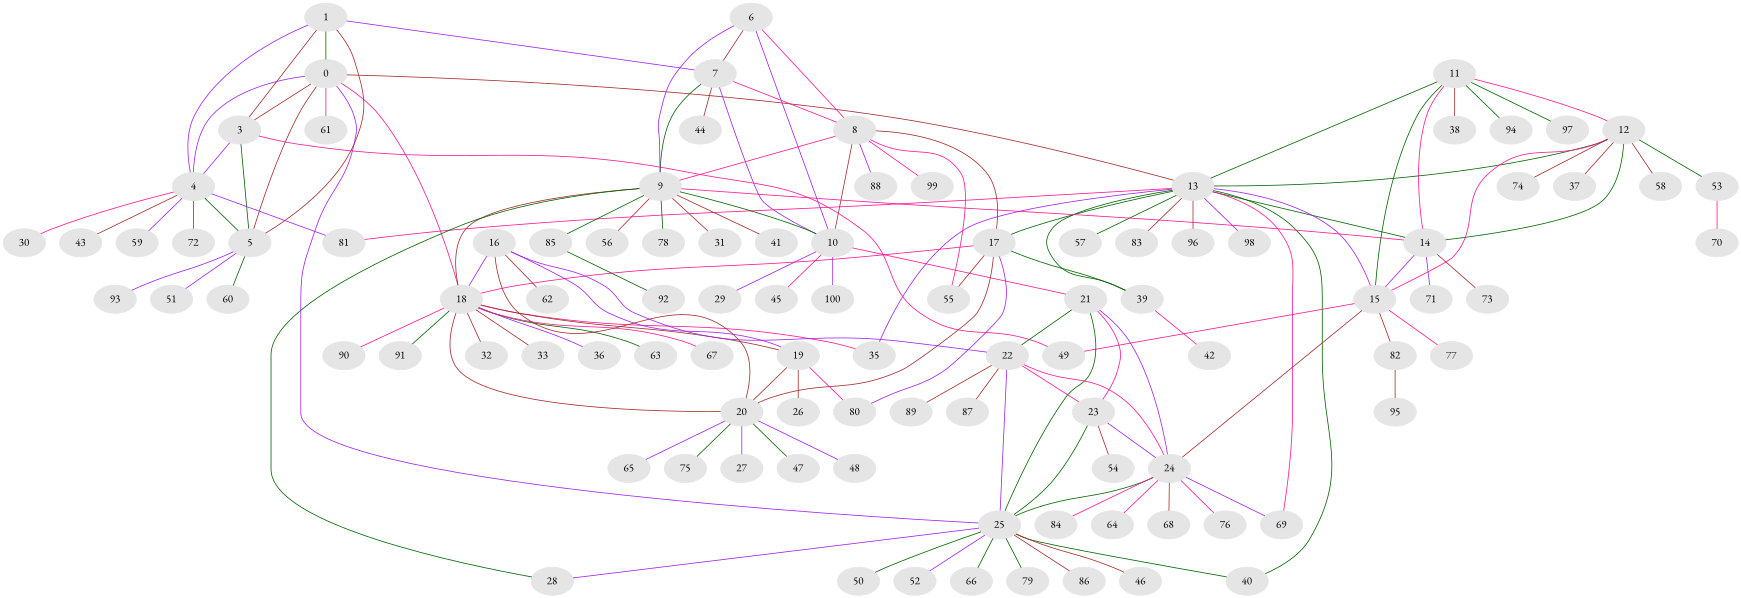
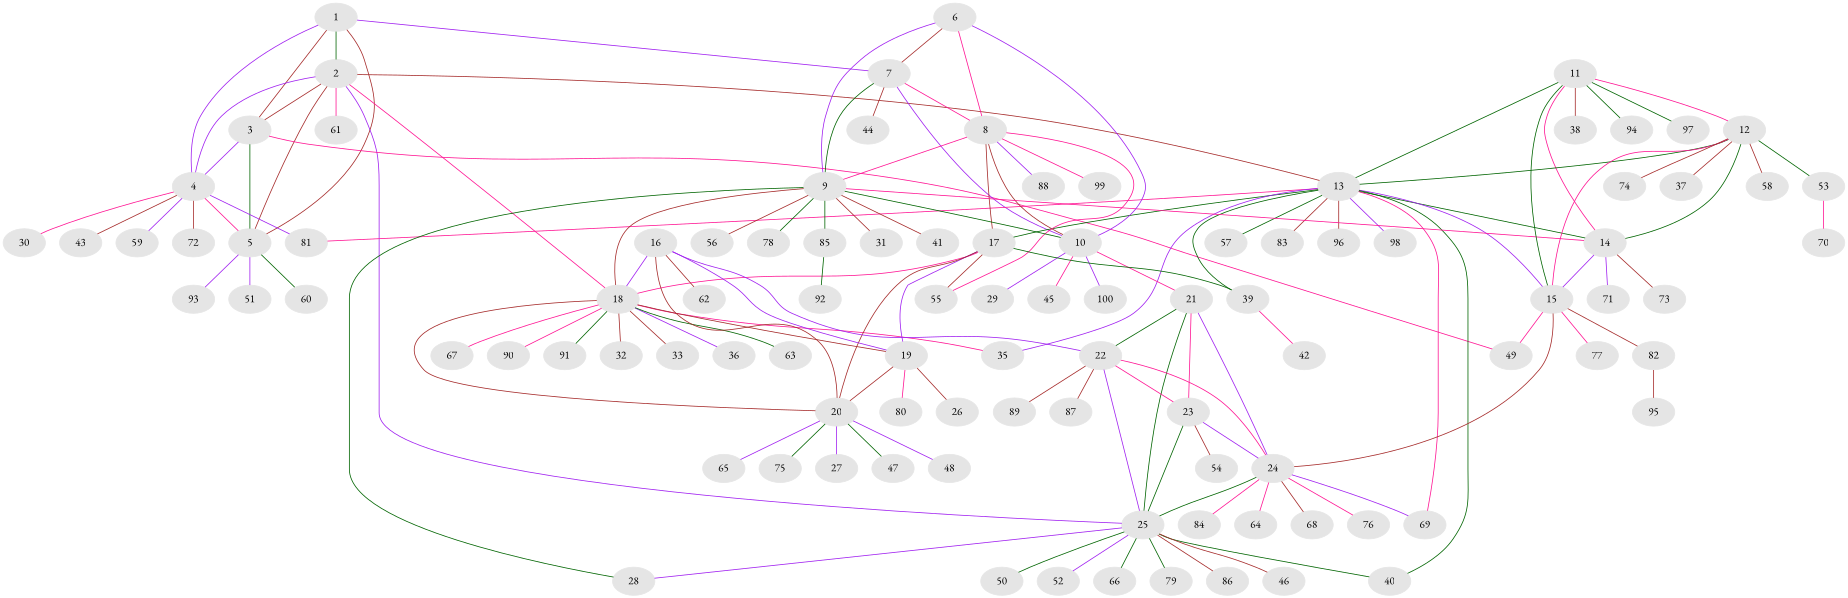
(326, 74) -> (336, 74)
(222, 215) -> (222, 215)
(963, 355) -> (916, 281)
